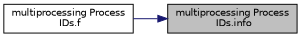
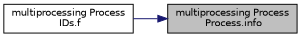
(232, 19) -> (232, 19)
